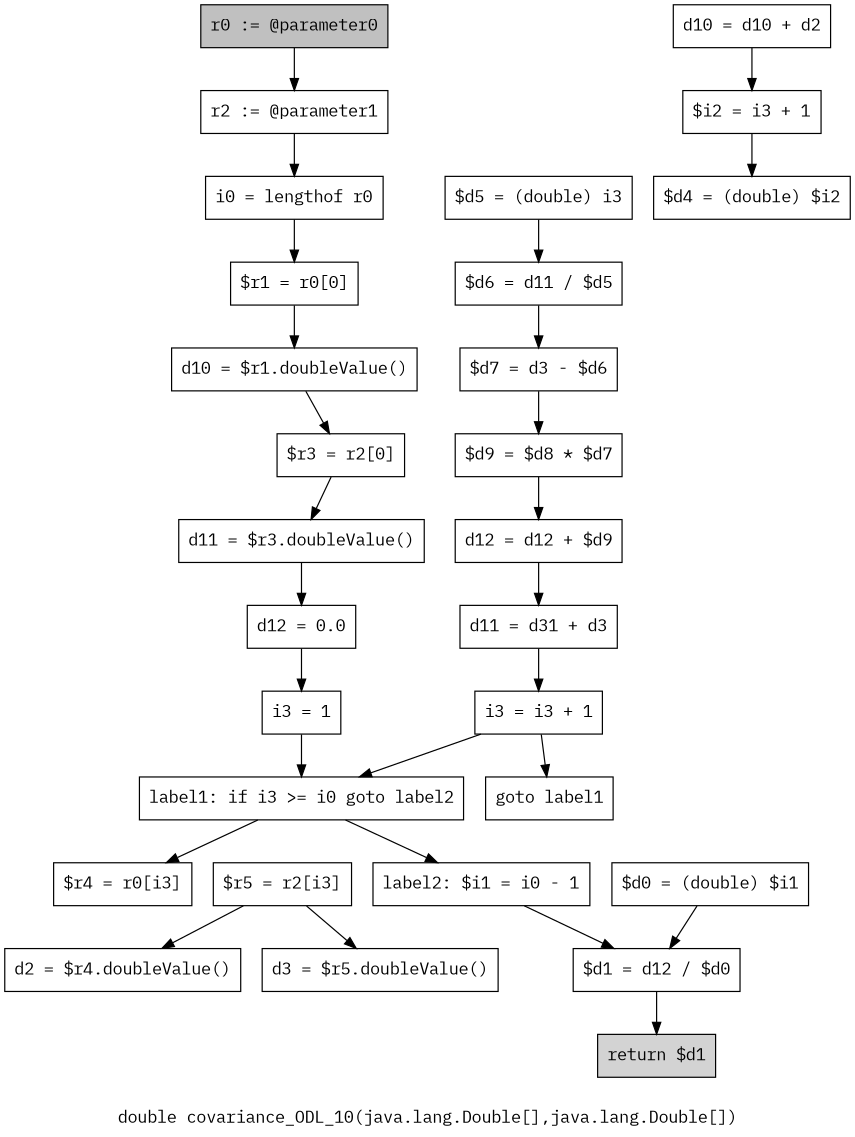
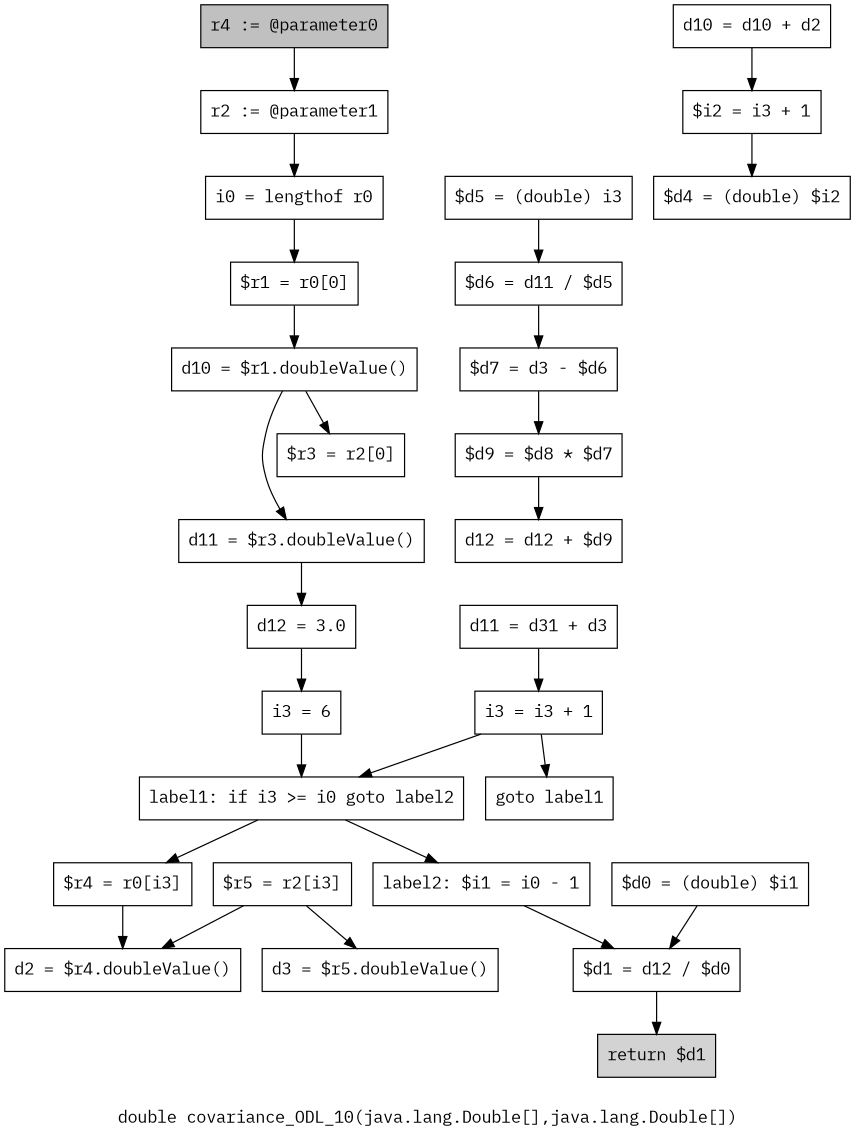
(294, 26) -> (294, 26)
(324, 493) -> (263, 450)
(539, 578) -> none
(301, 627) -> (301, 627)
(301, 713) -> (301, 713)
none -> (123, 921)
